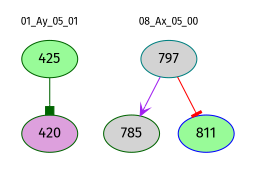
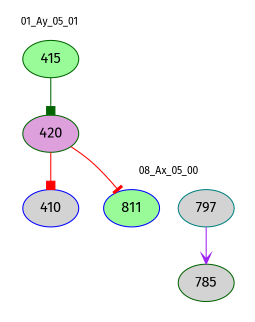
(50, 59) -> (51, 59)
(186, 94) -> (102, 171)
none -> (51, 208)
